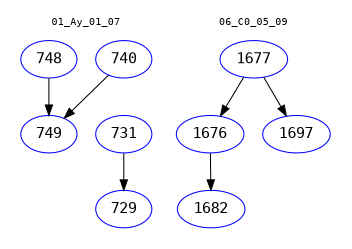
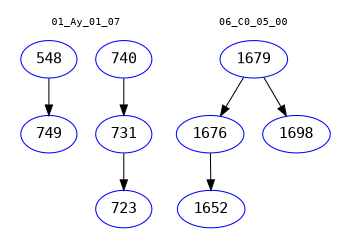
(254, 22) -> (254, 22)
(49, 59) -> (49, 59)
(254, 59) -> (254, 59)
(90, 93) -> (124, 92)
(296, 134) -> (296, 134)
(124, 209) -> (124, 209)
(211, 209) -> (211, 209)
